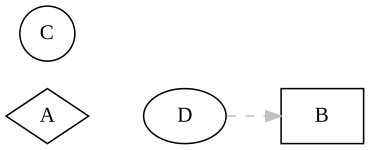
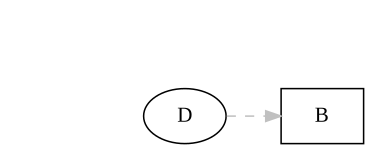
(47, 34) -> none
(47, 116) -> none
